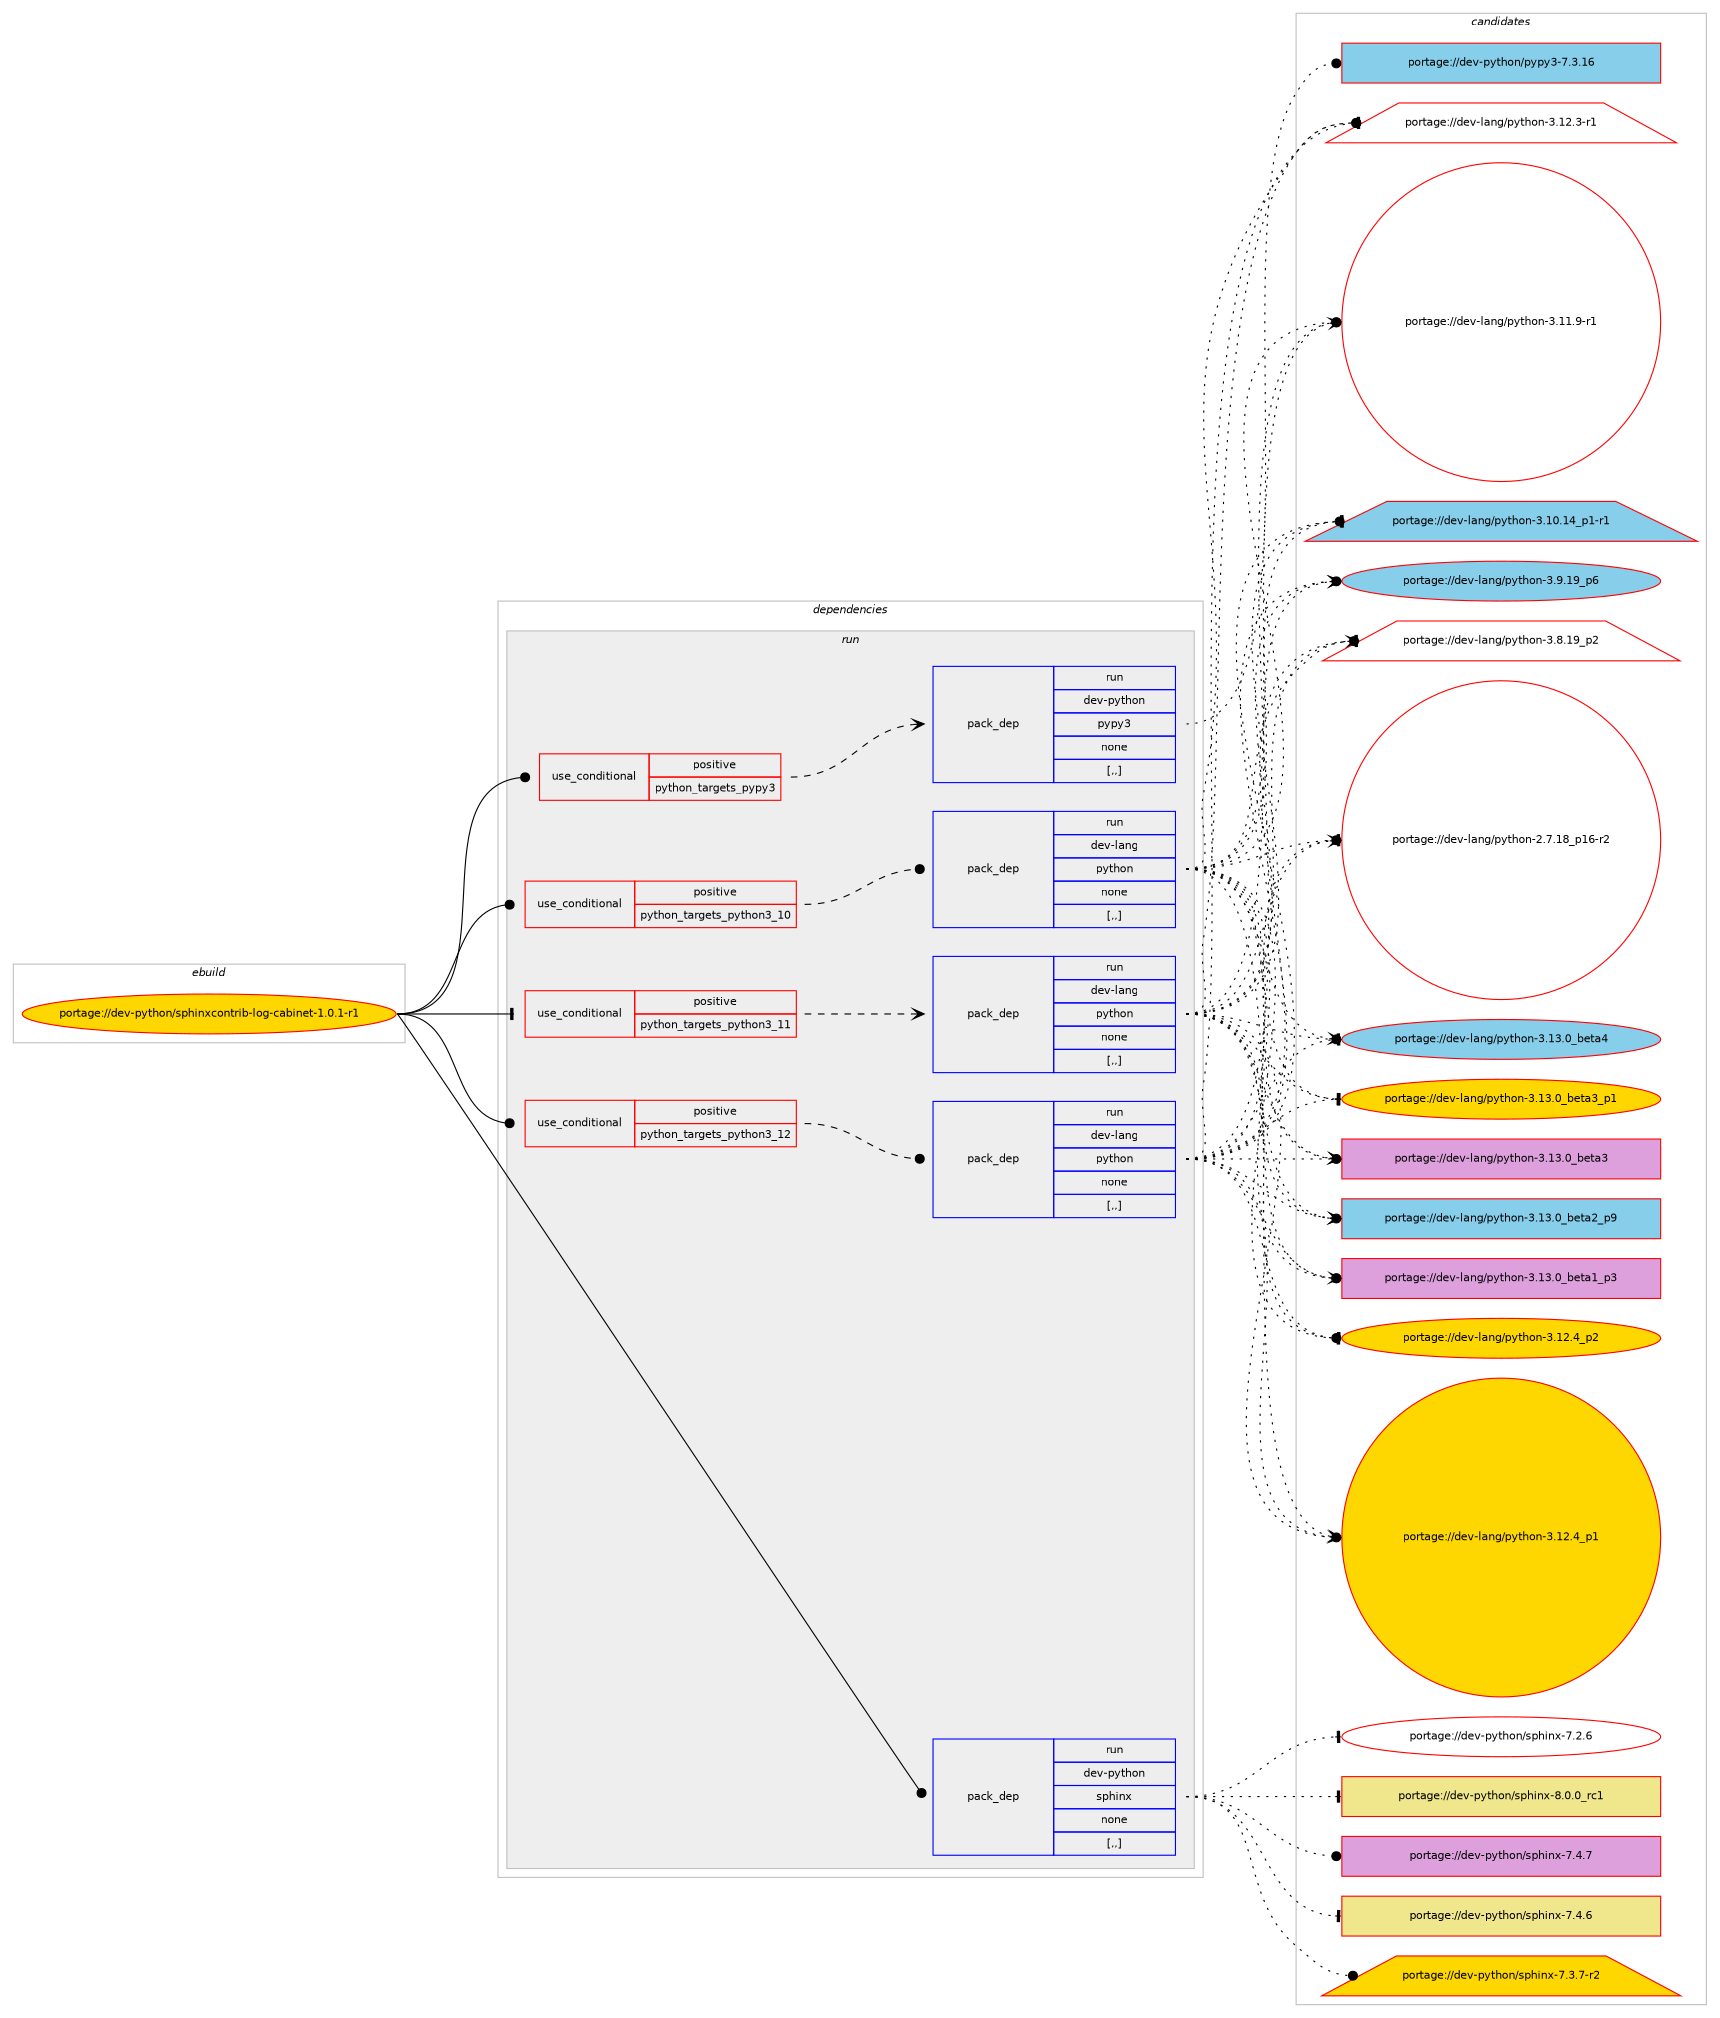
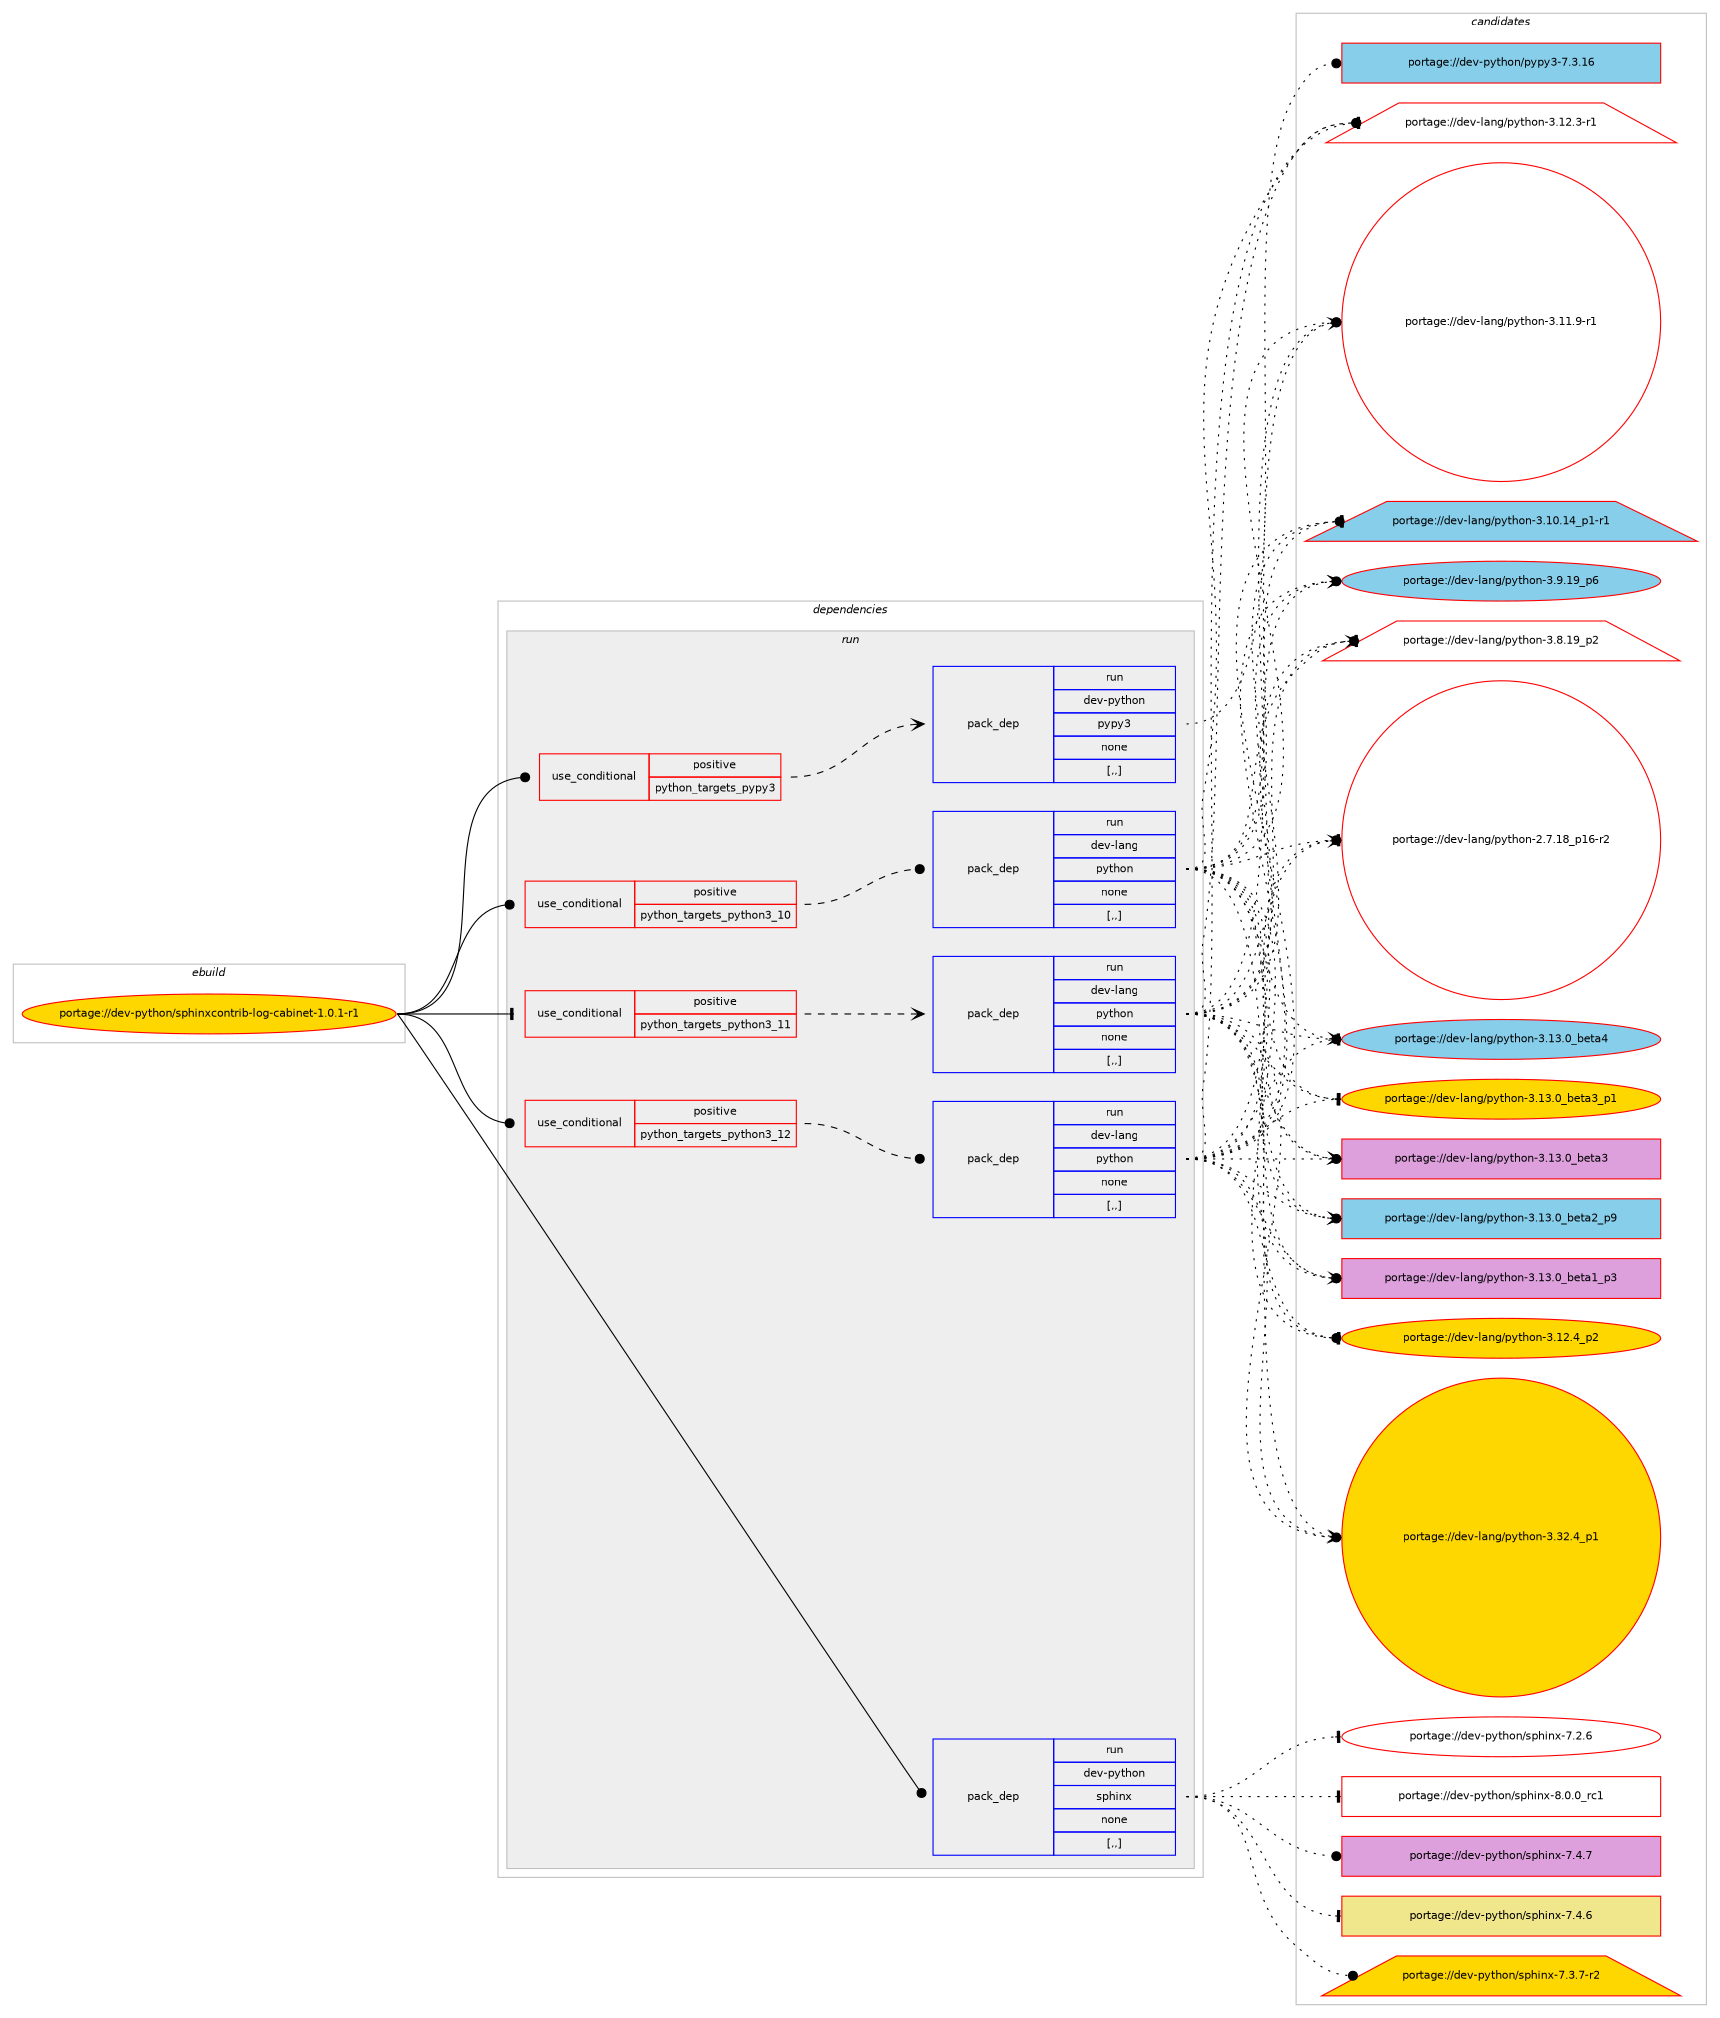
(1501, 1538) -> (1501, 1538)
(1501, 1797) -> (1501, 1797)
